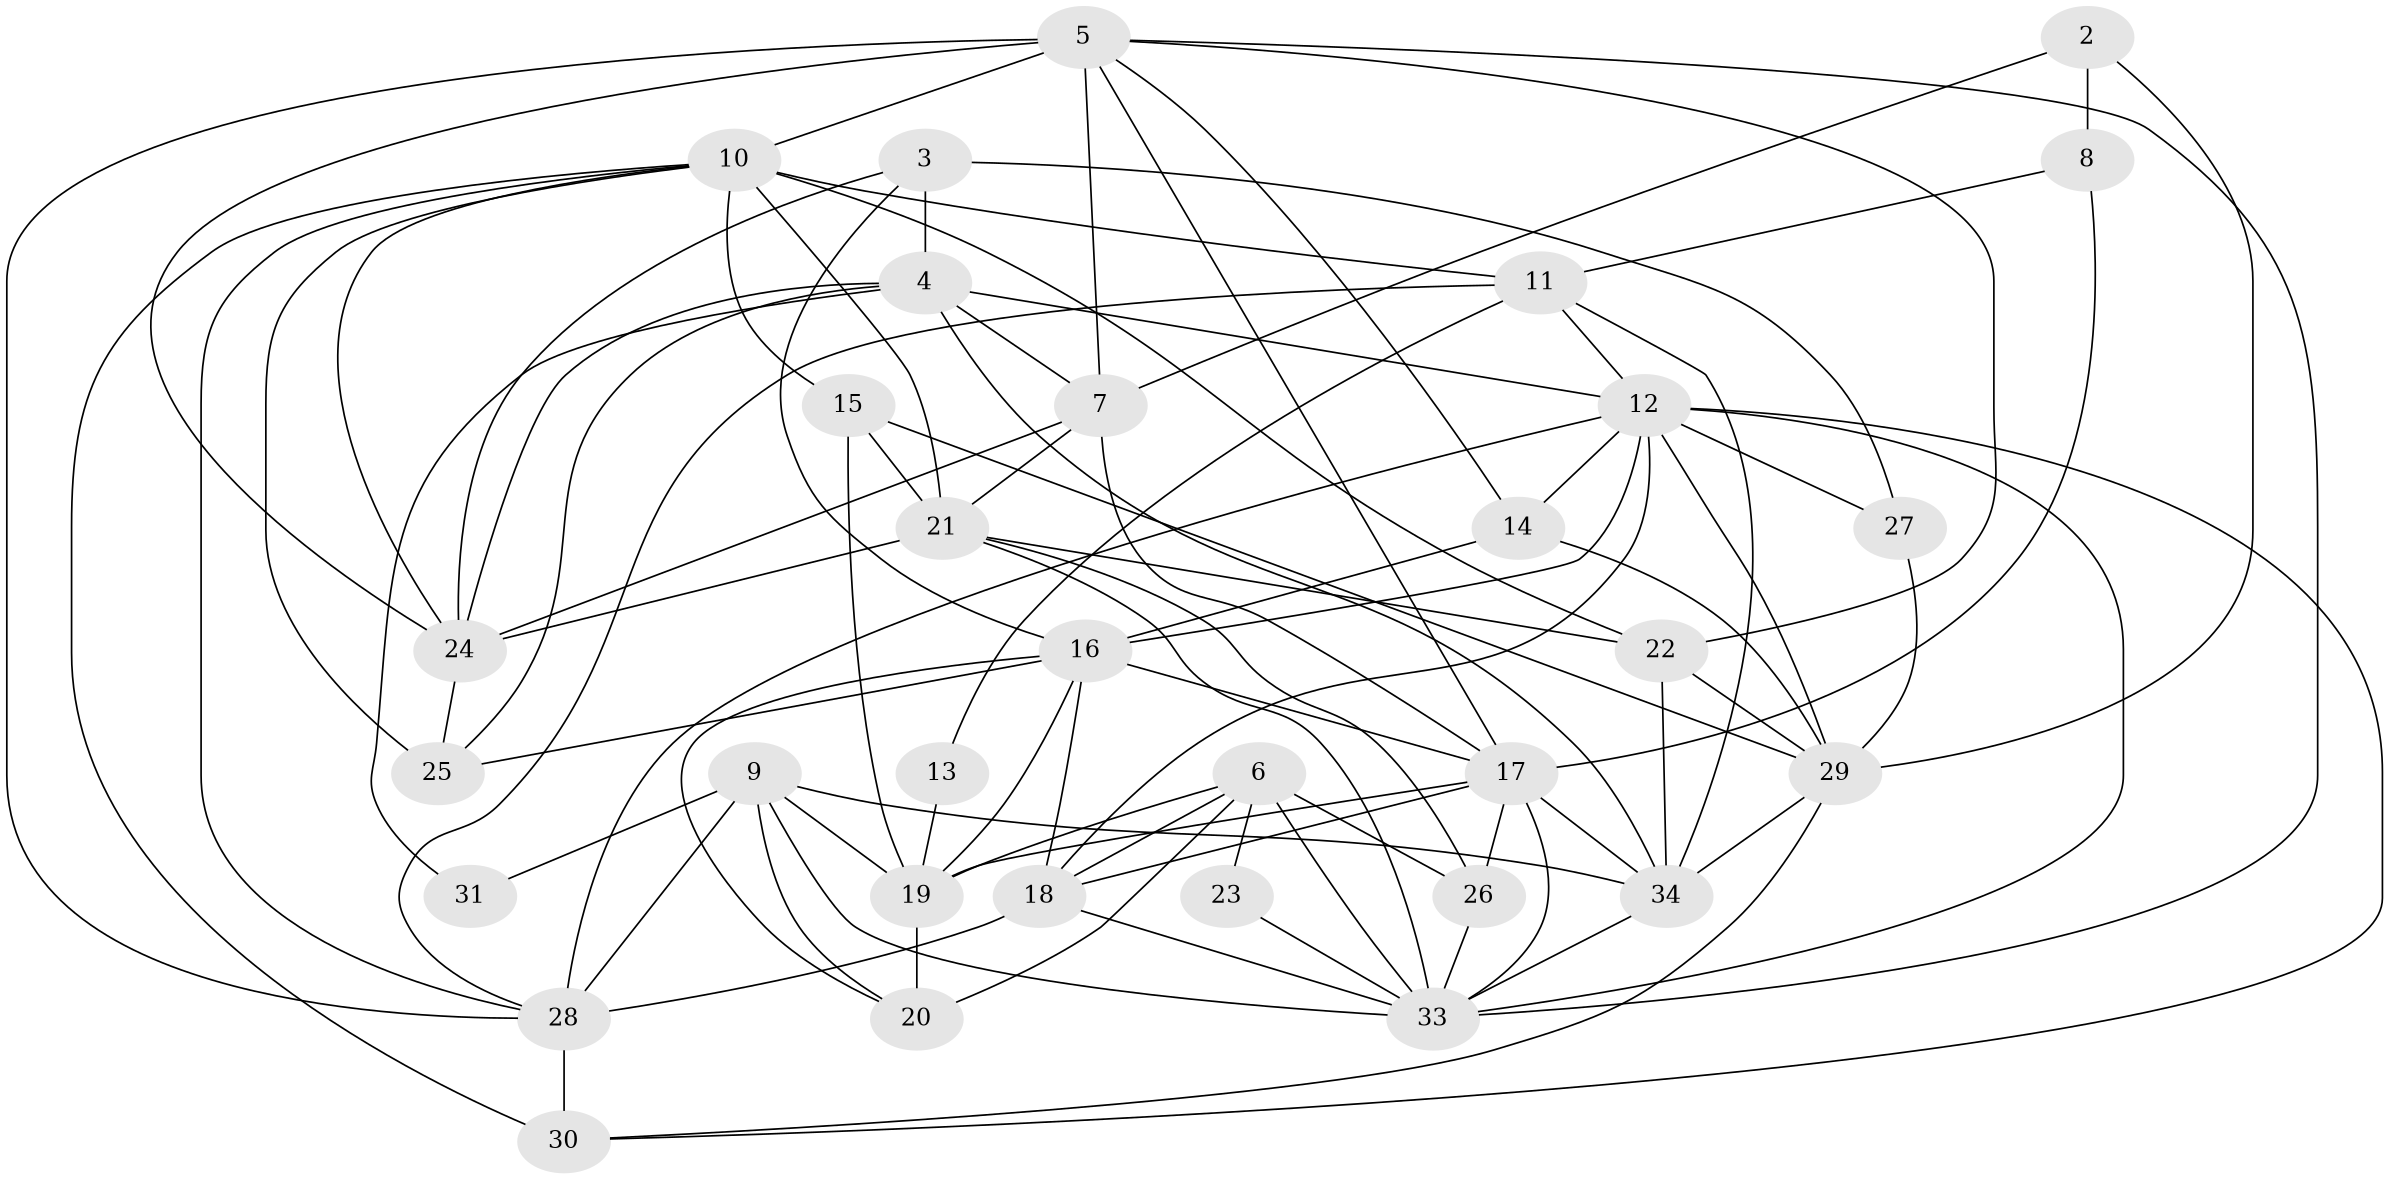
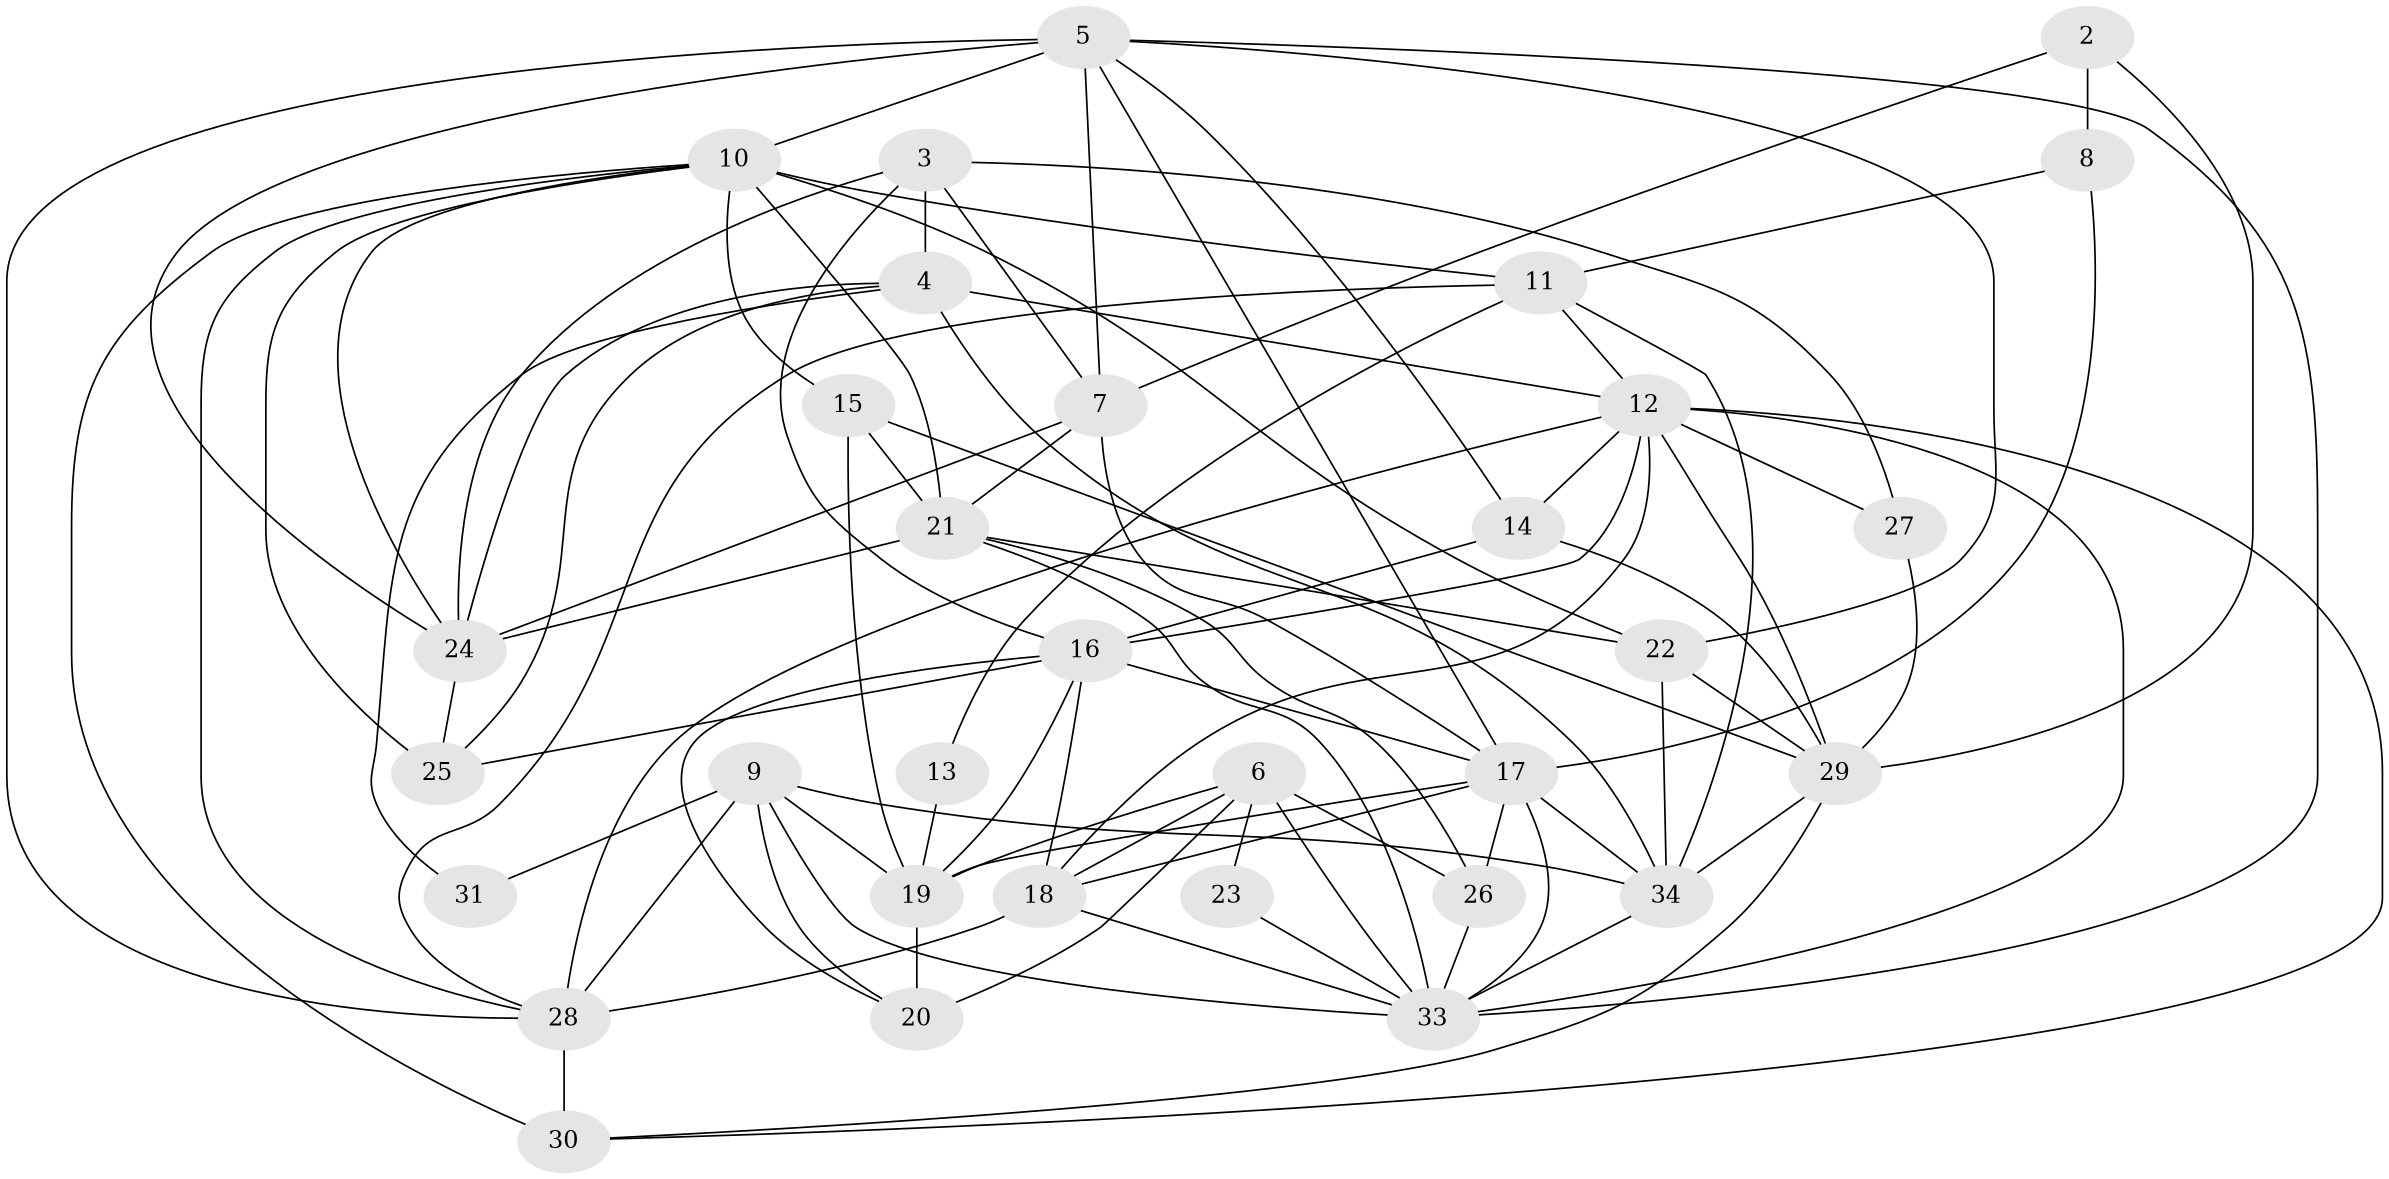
(1013, 344) -> (1013, 283)
